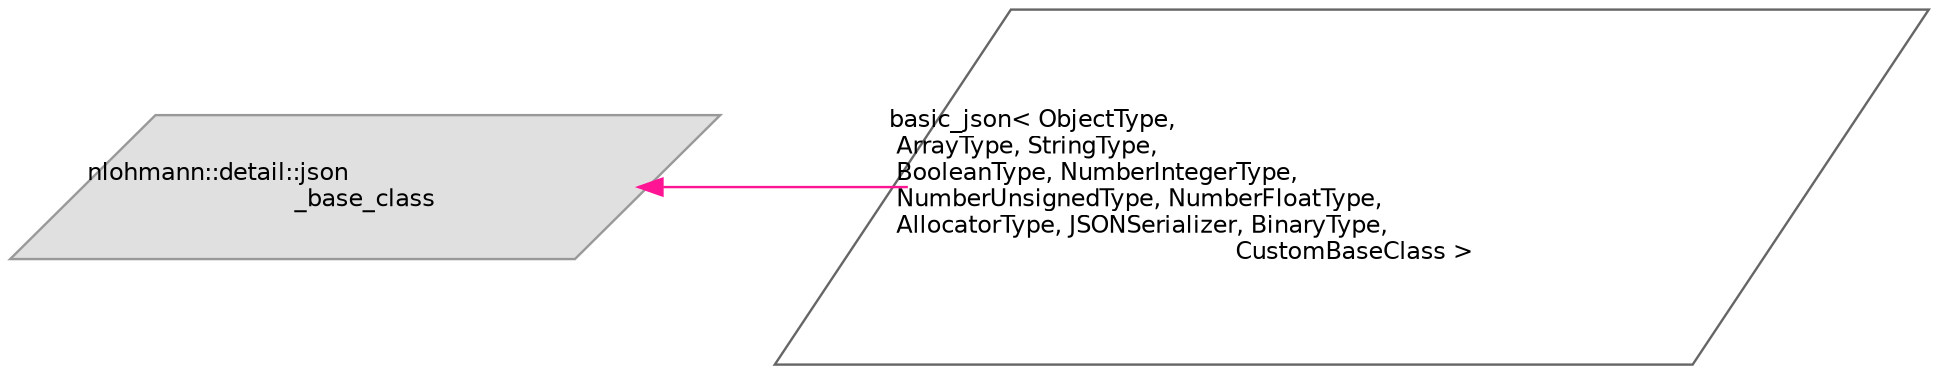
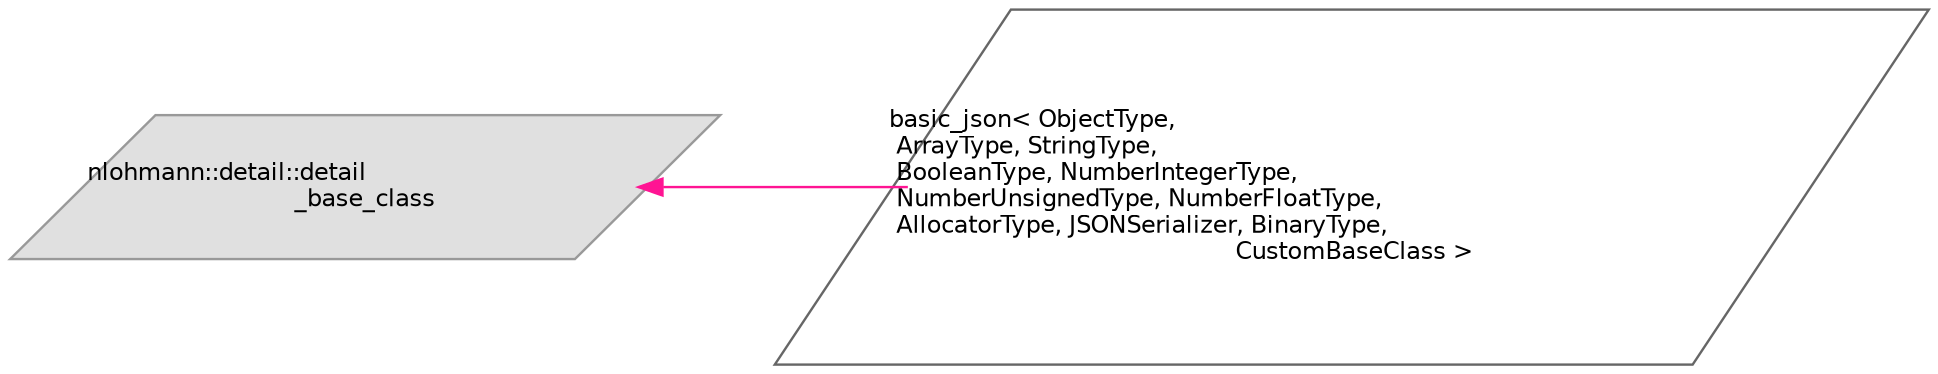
(365, 187) -> (365, 187)
